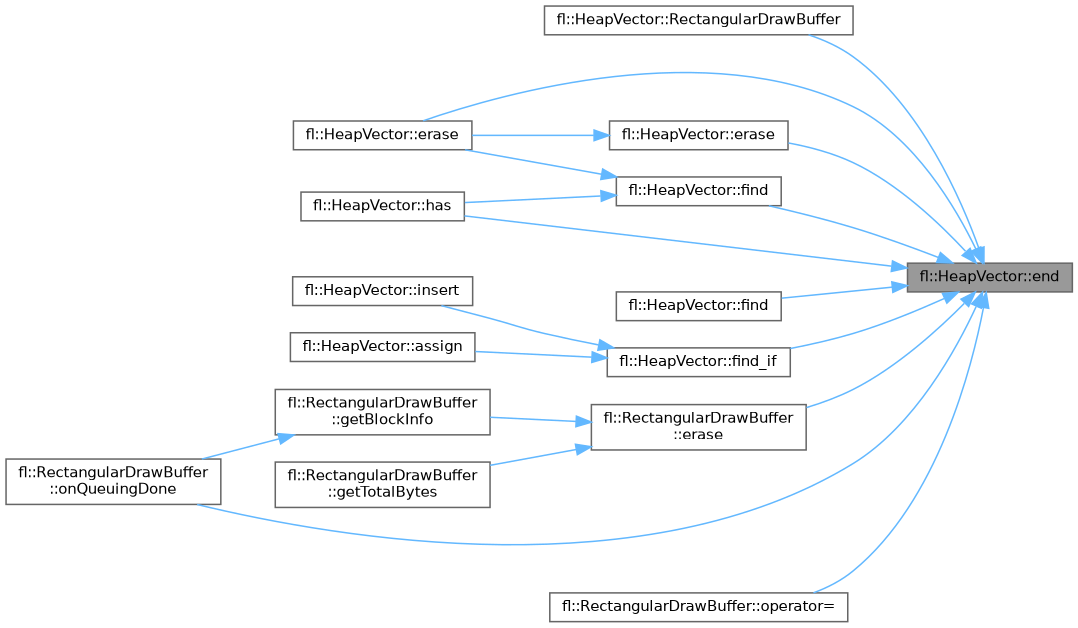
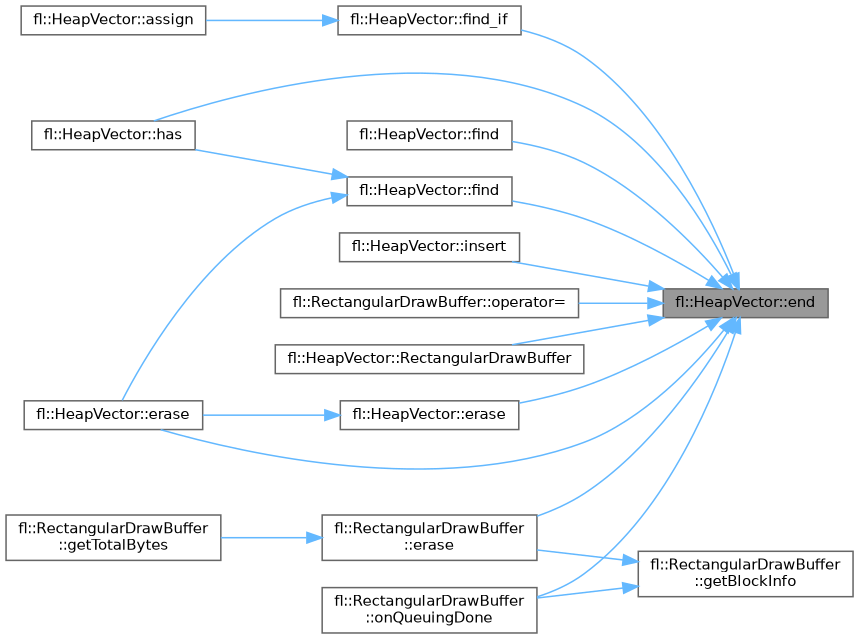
(520, 327) -> (580, 274)
(533, 419) -> (580, 555)
